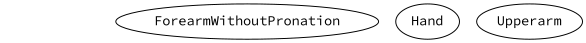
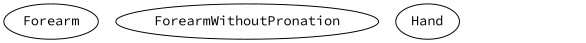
none -> (51, 22)
(530, 22) -> none
